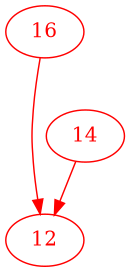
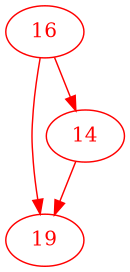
none -> (62, 77)
(45, 240) -> (45, 240)
